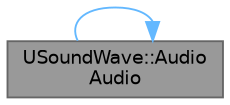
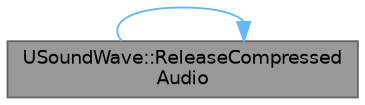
(115, 69) -> (183, 69)
